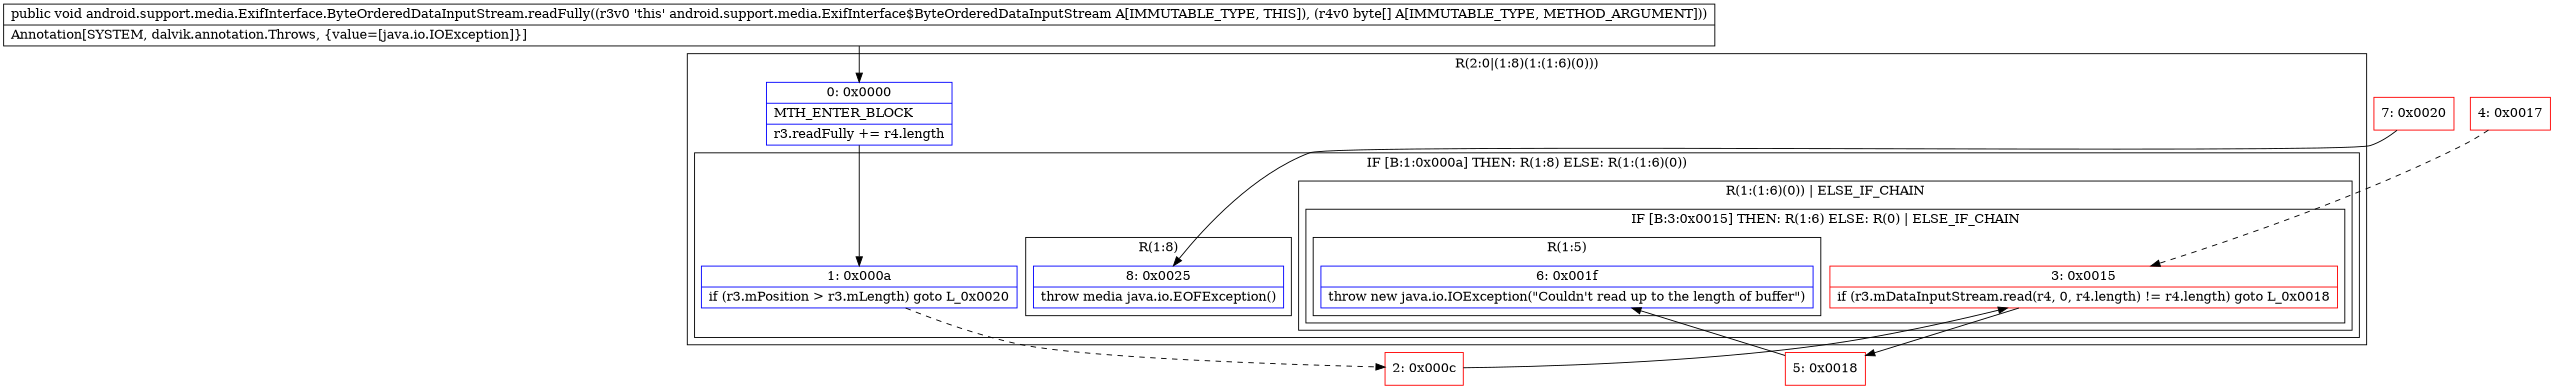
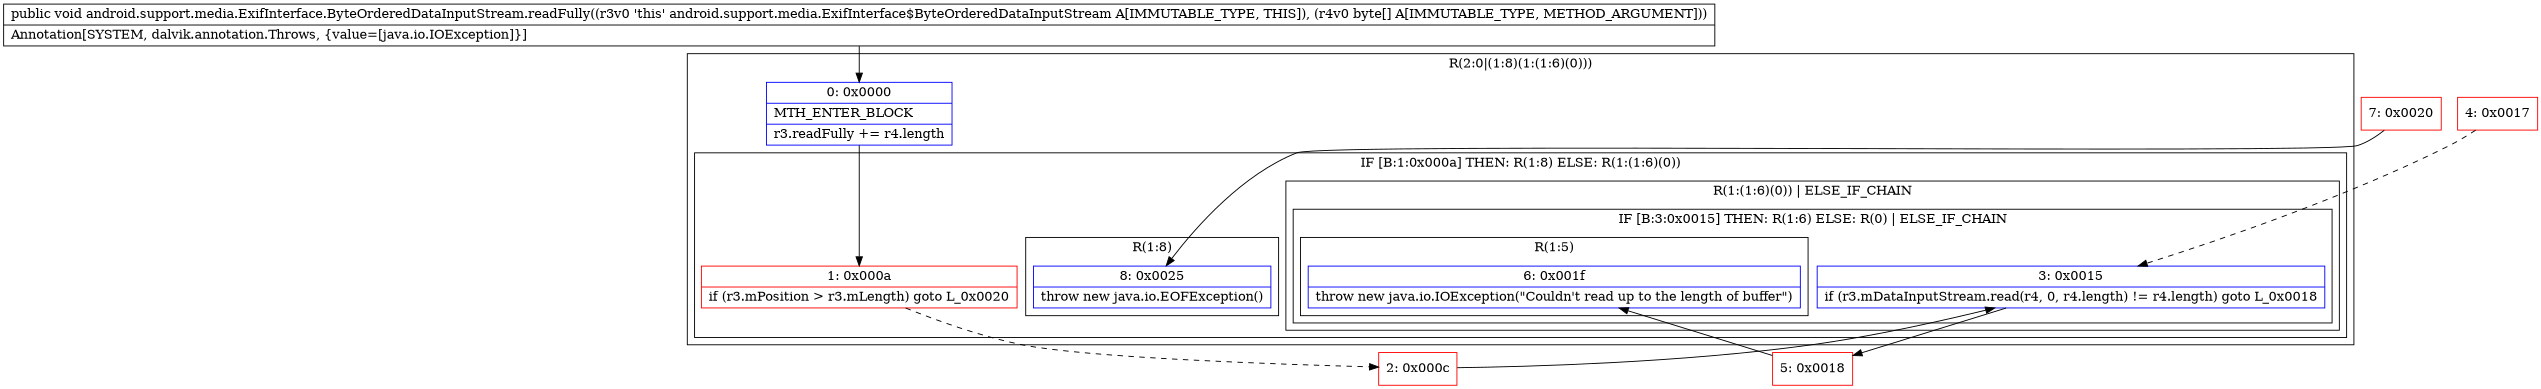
(859, 287) -> (859, 287)
(2084, 287) -> (2071, 287)
(1159, 297) -> (1152, 297)
